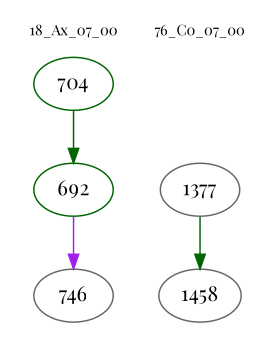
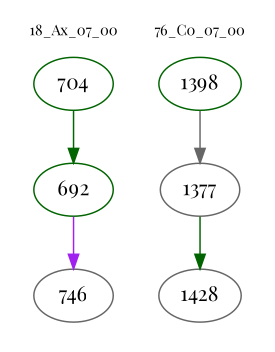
none -> (200, 84)
(200, 296) -> (200, 296)
